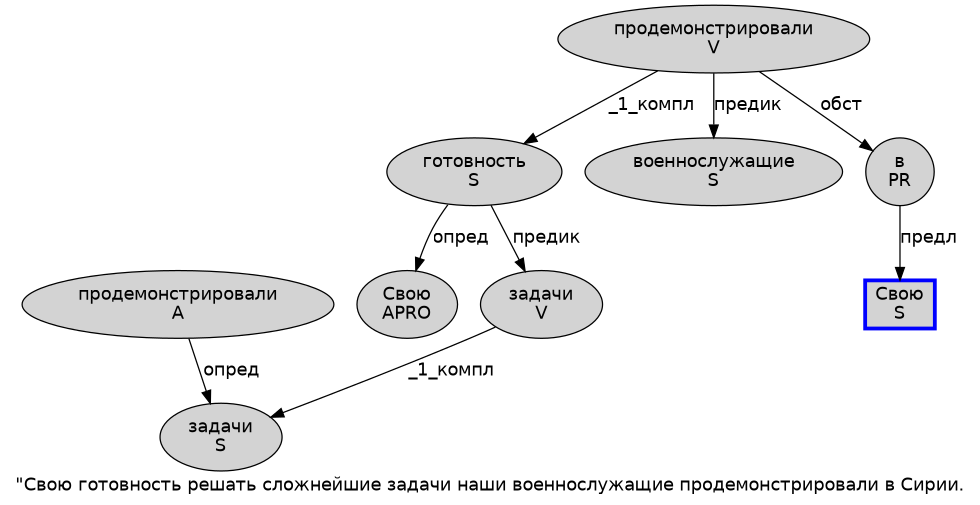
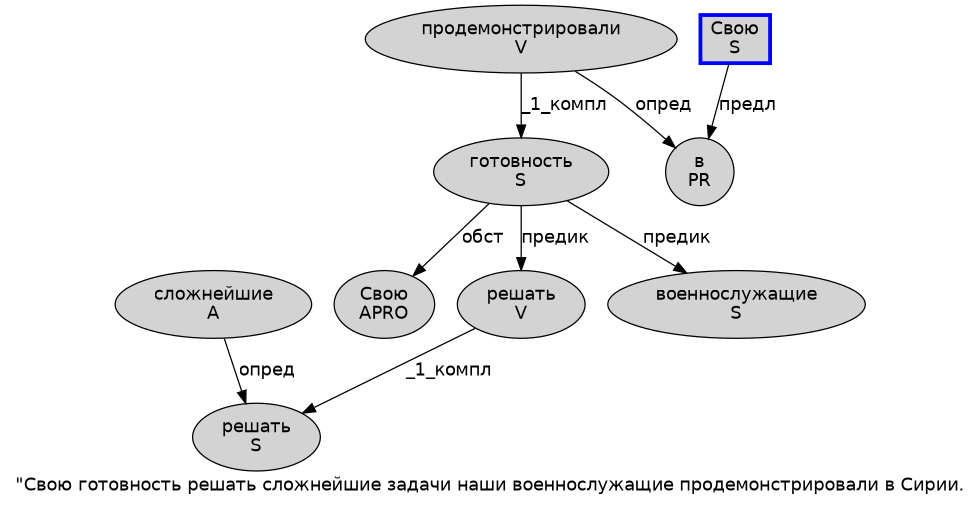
(714, 99) -> (622, 234)
(842, 105) -> (664, 105)
(900, 236) -> (720, 95)
(461, 238) -> (483, 238)
(178, 304) -> (213, 304)
(542, 304) -> (521, 304)
(221, 437) -> (256, 437)
